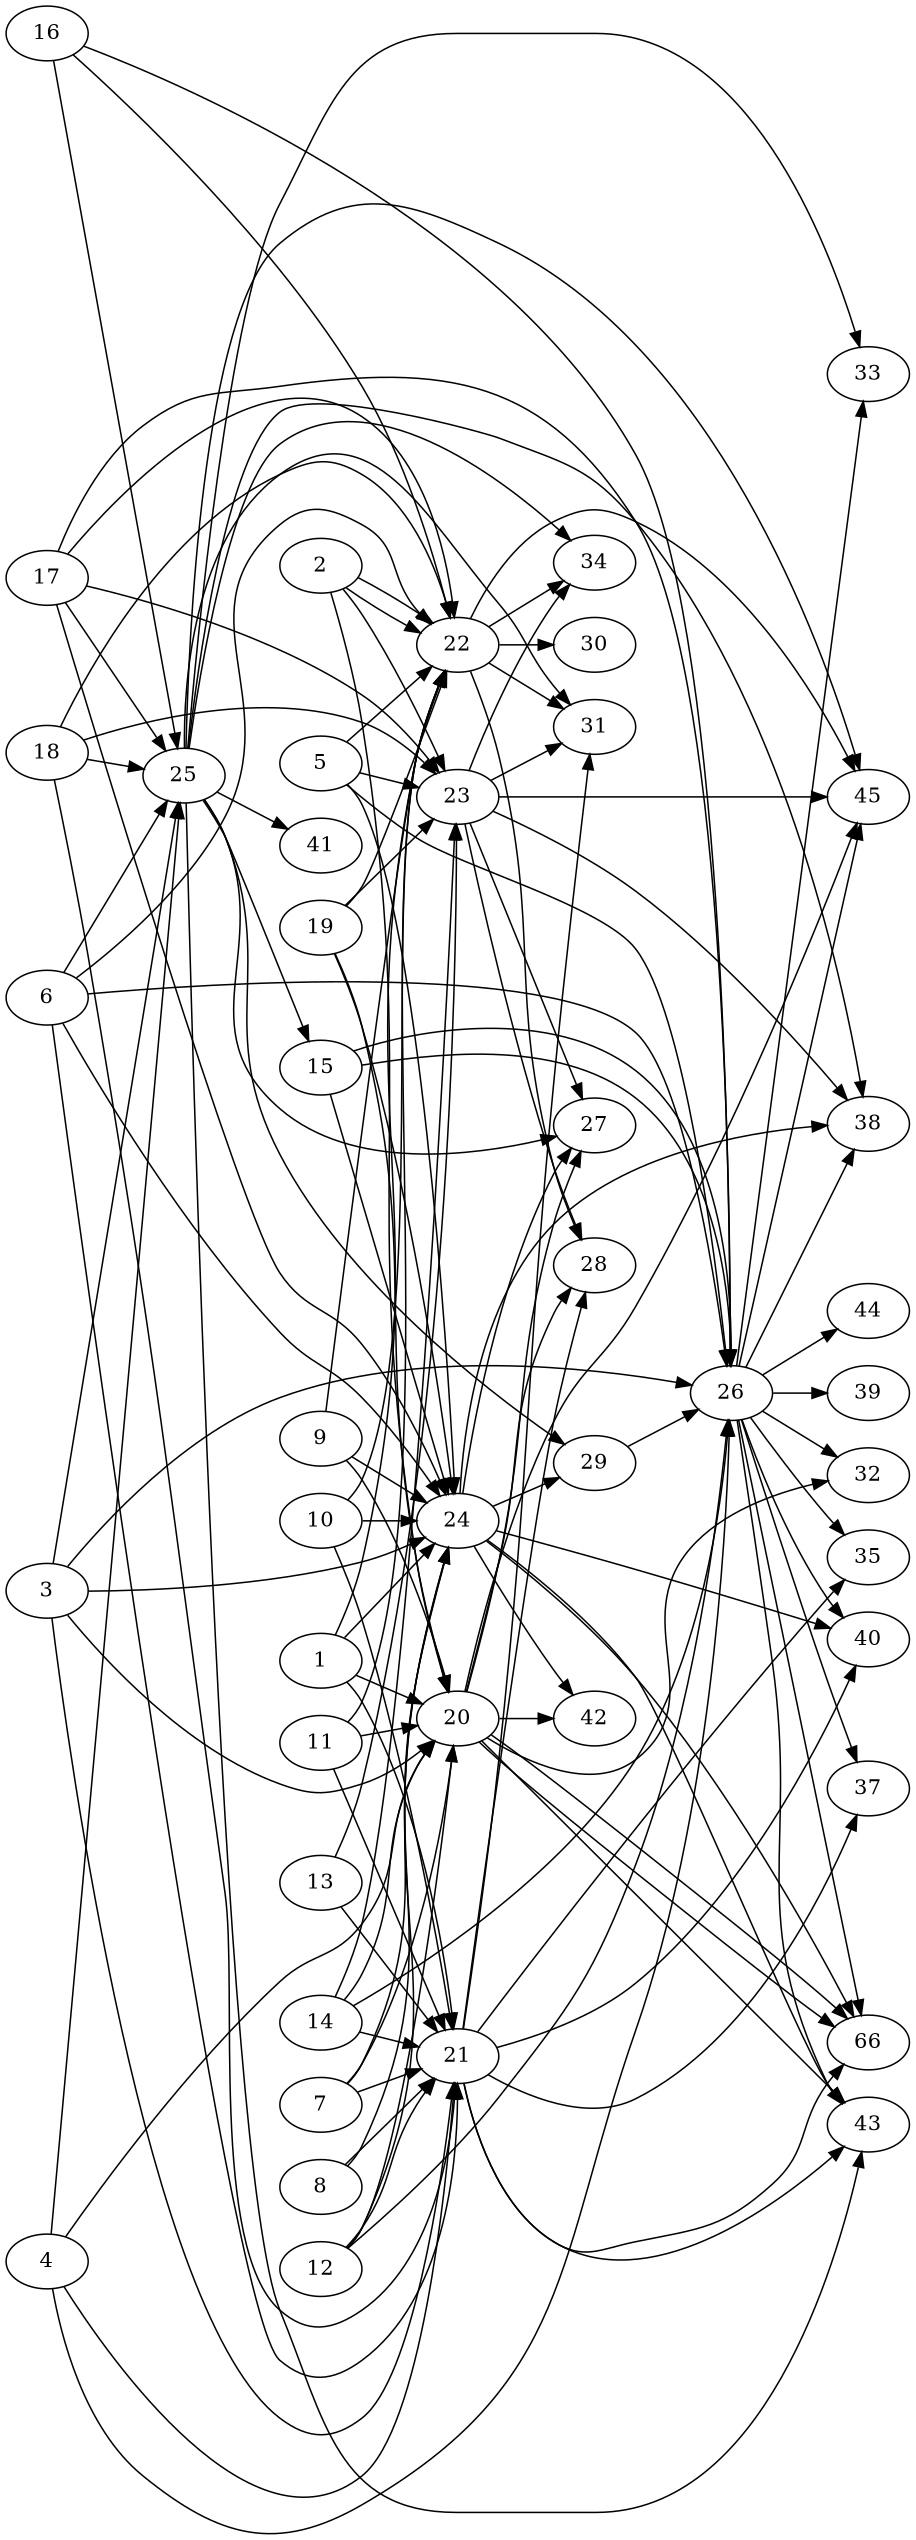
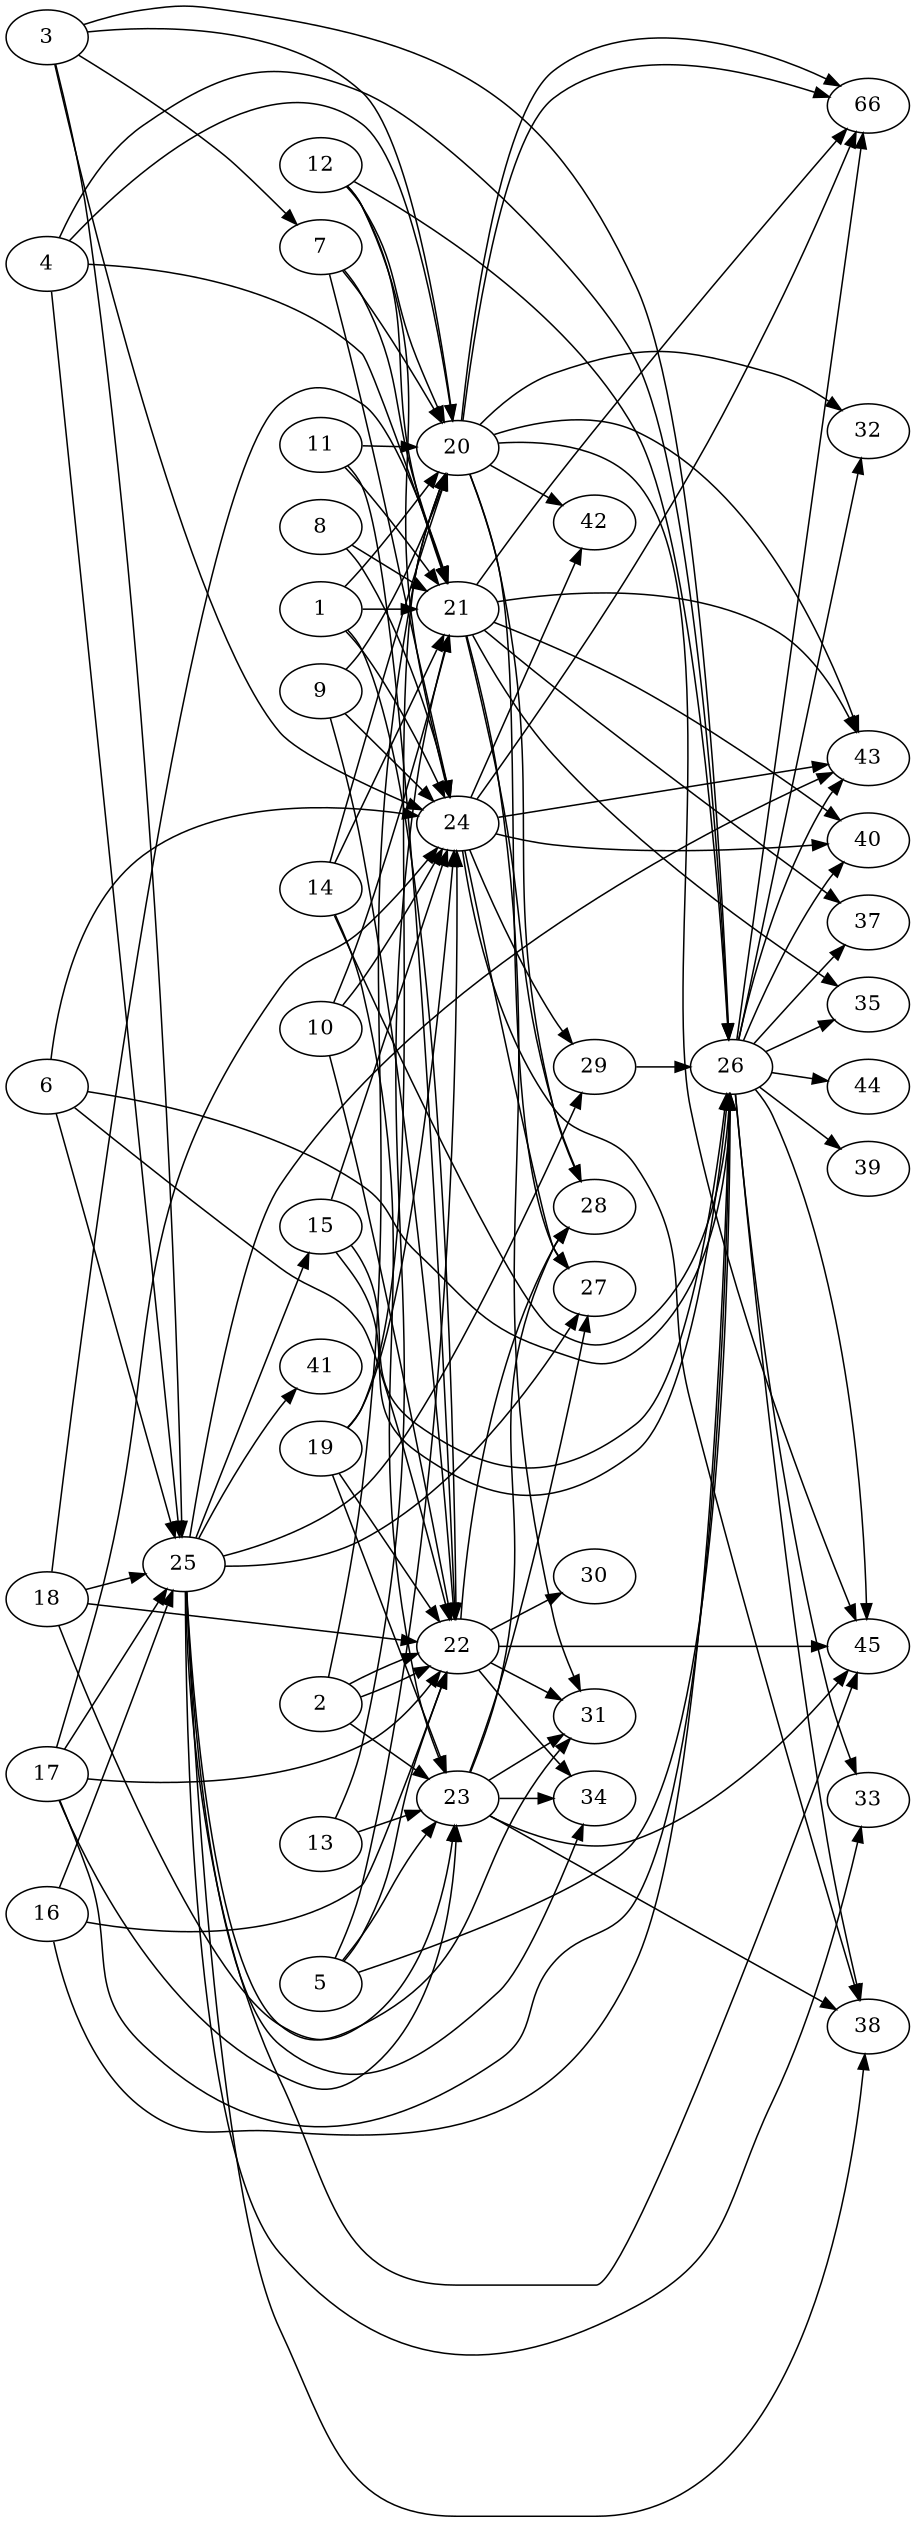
(177, 1883) -> none
(180, 2238) -> (188, 127)
